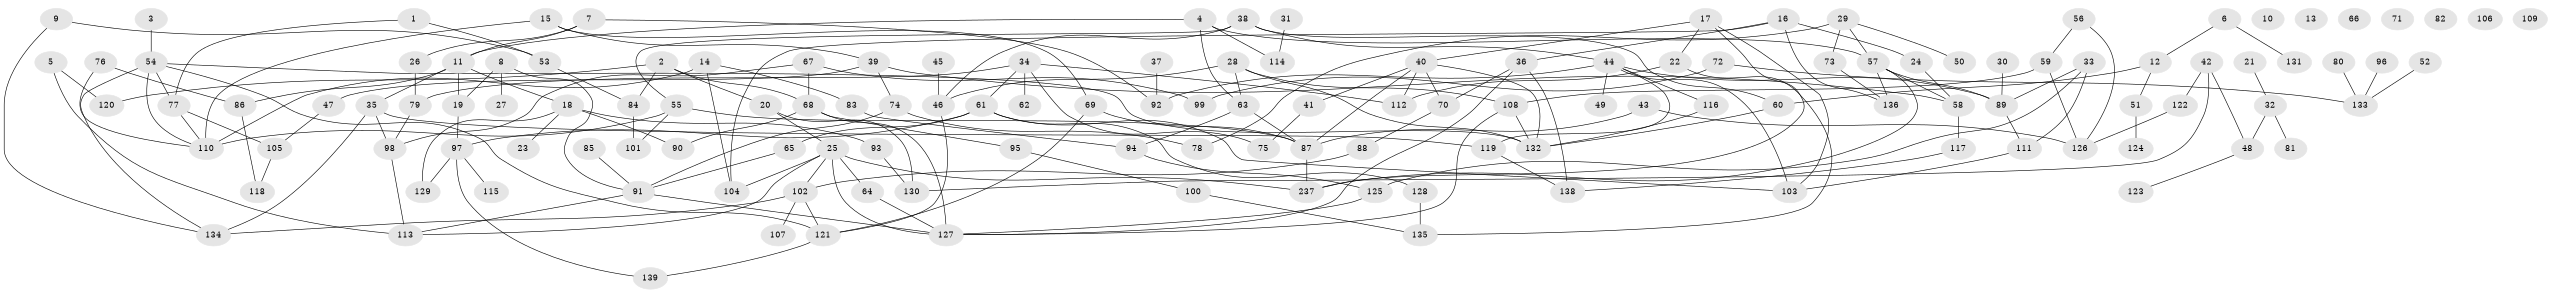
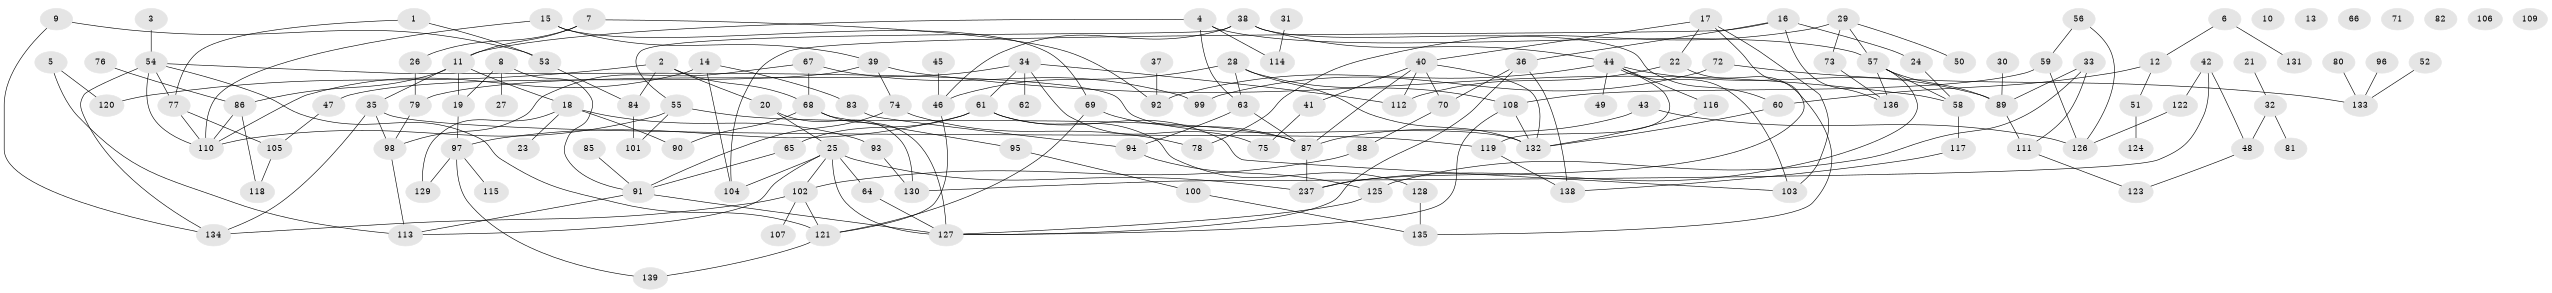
(111, 131) -> (221, 130)
(1928, 170) -> (2082, 171)
